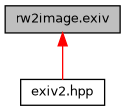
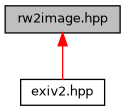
(63, 19) -> (63, 19)
